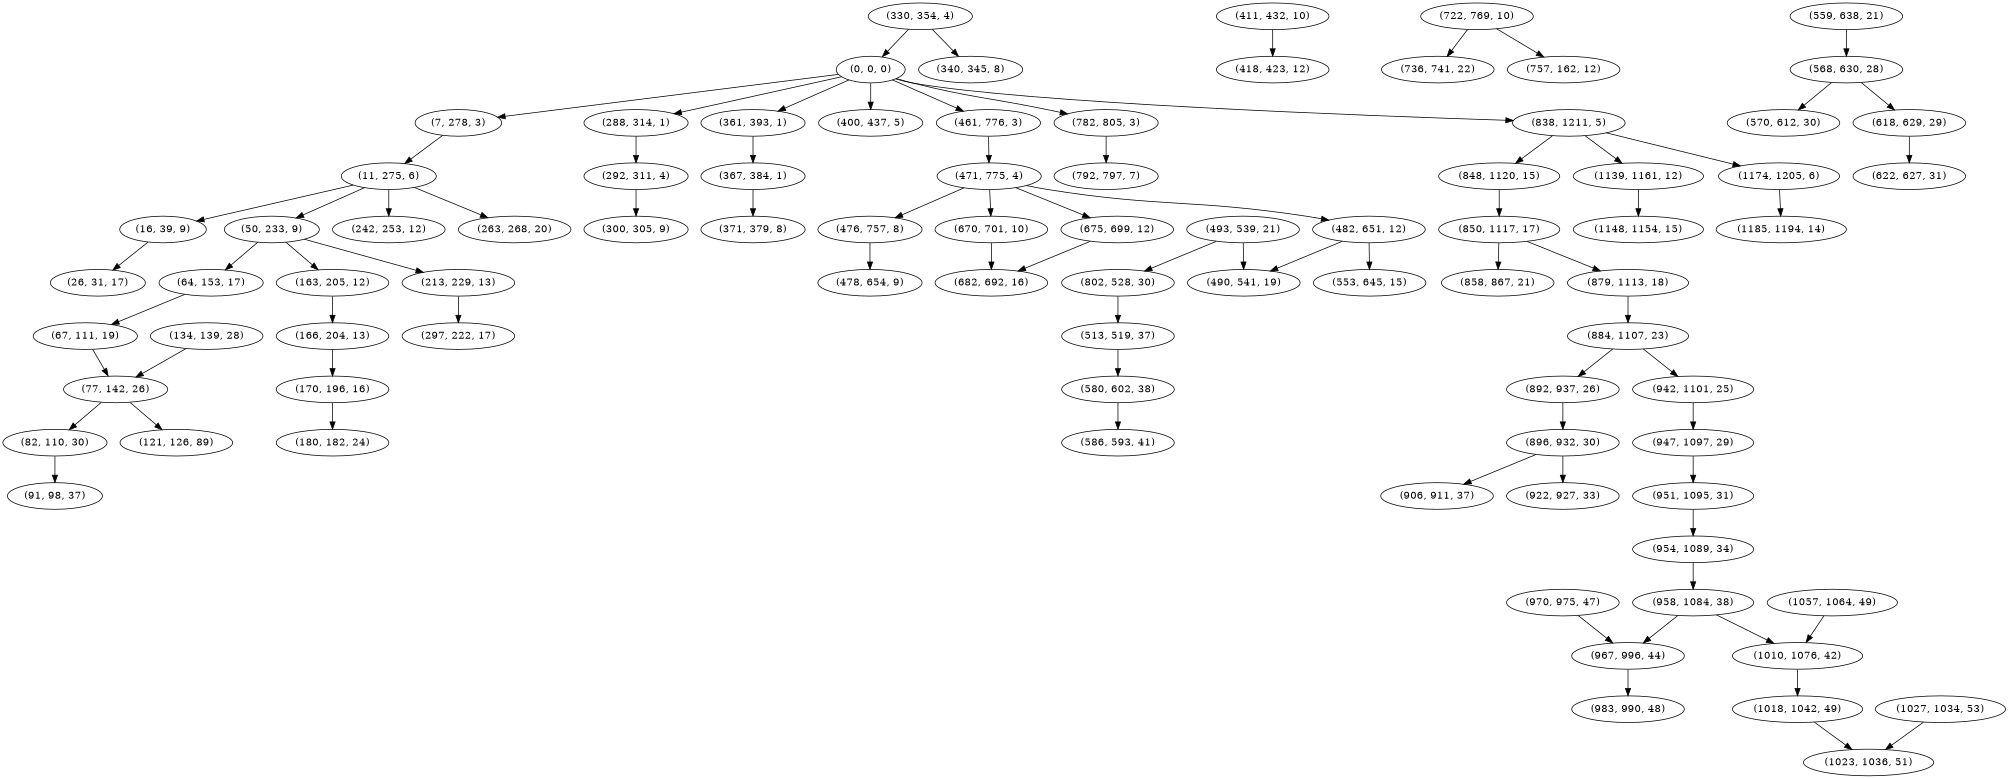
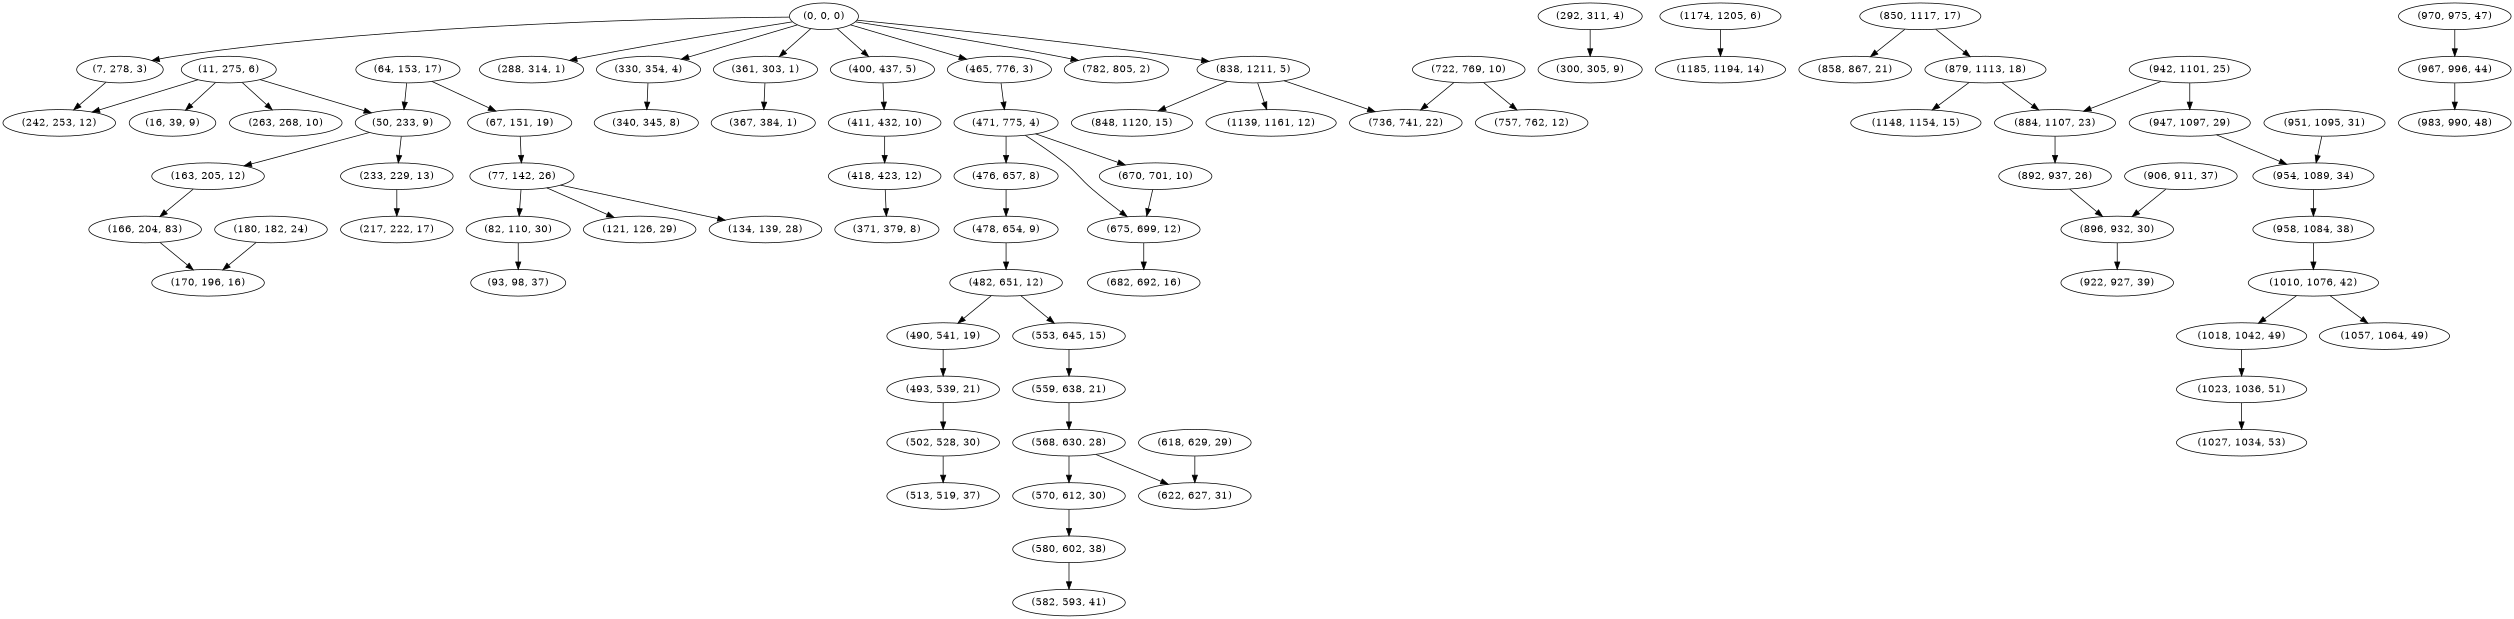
(898, 40) -> (743, 41)
(1564, 70) -> (1532, 123)
none -> (883, 93)
(1875, 94) -> (1129, 468)
(753, 123) -> (765, 70)
(988, 123) -> (999, 70)
(1106, 123) -> (1116, 70)
(636, 146) -> none
(427, 147) -> (93, 94)
(1670, 148) -> (1326, 95)
(1106, 176) -> none
(753, 199) -> (886, 199)
(1499, 199) -> none
(1638, 199) -> (1954, 94)
(1174, 203) -> (1006, 253)
(515, 229) -> (286, 123)
(870, 229) -> (1006, 176)
(991, 253) -> (1151, 199)
(1243, 253) -> (943, 359)
(244, 254) -> (406, 93)
(98, 283) -> none
(458, 283) -> (397, 176)
(1118, 283) -> (943, 443)
(85, 336) -> (520, 123)
(333, 336) -> (145, 229)
(458, 336) -> (397, 229)
none -> (1069, 359)
(1118, 359) -> (1069, 519)
(1658, 360) -> (2126, 95)
(164, 361) -> (639, 202)
(333, 412) -> (242, 254)
(176, 443) -> (640, 229)
(1118, 443) -> (1069, 603)
(1693, 466) -> (2248, 148)
(1503, 468) -> (2152, 200)
(55, 496) -> (518, 283)
(1563, 496) -> (2117, 283)
(1817, 626) -> (2346, 307)
(1663, 627) -> none
(1908, 734) -> (2242, 412)
